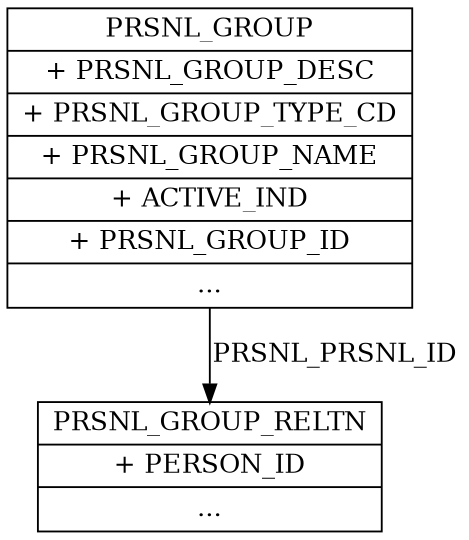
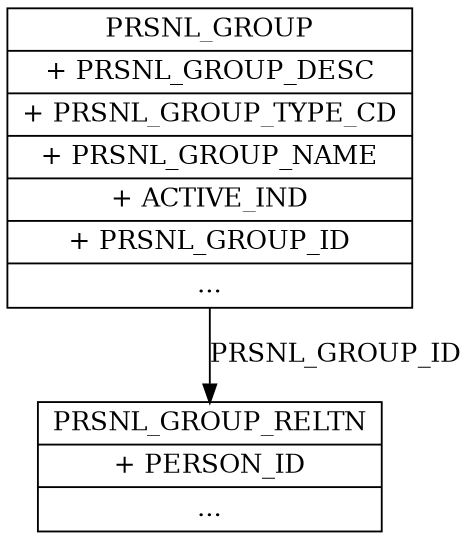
(336, 355) -> (336, 355)
